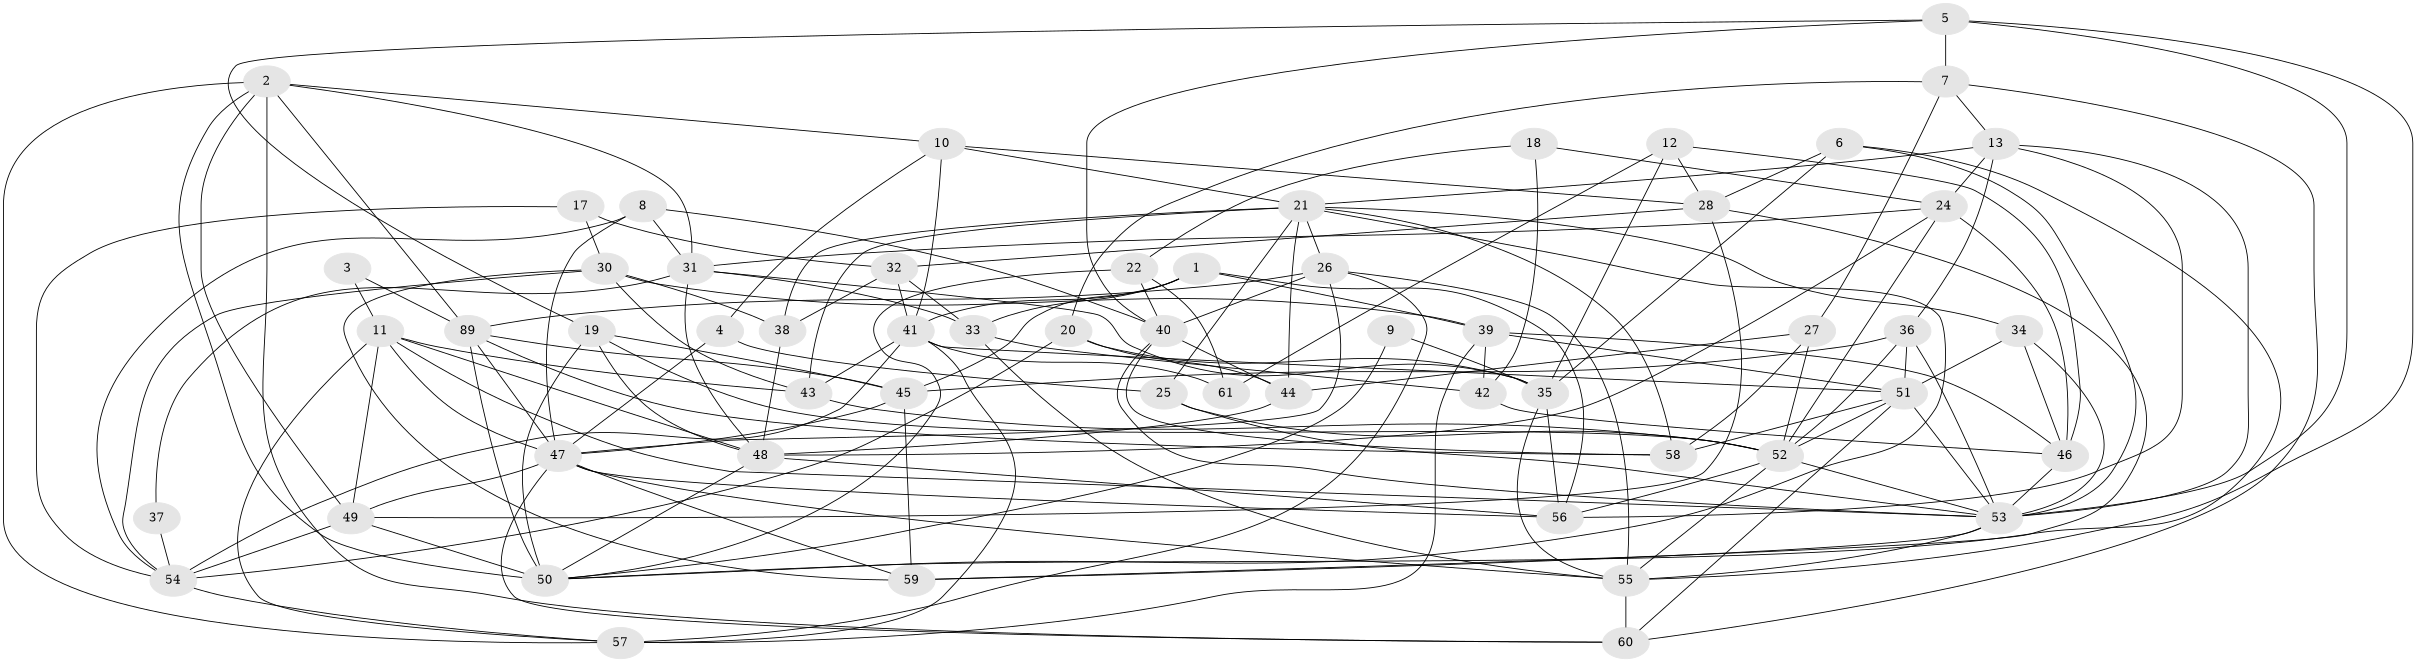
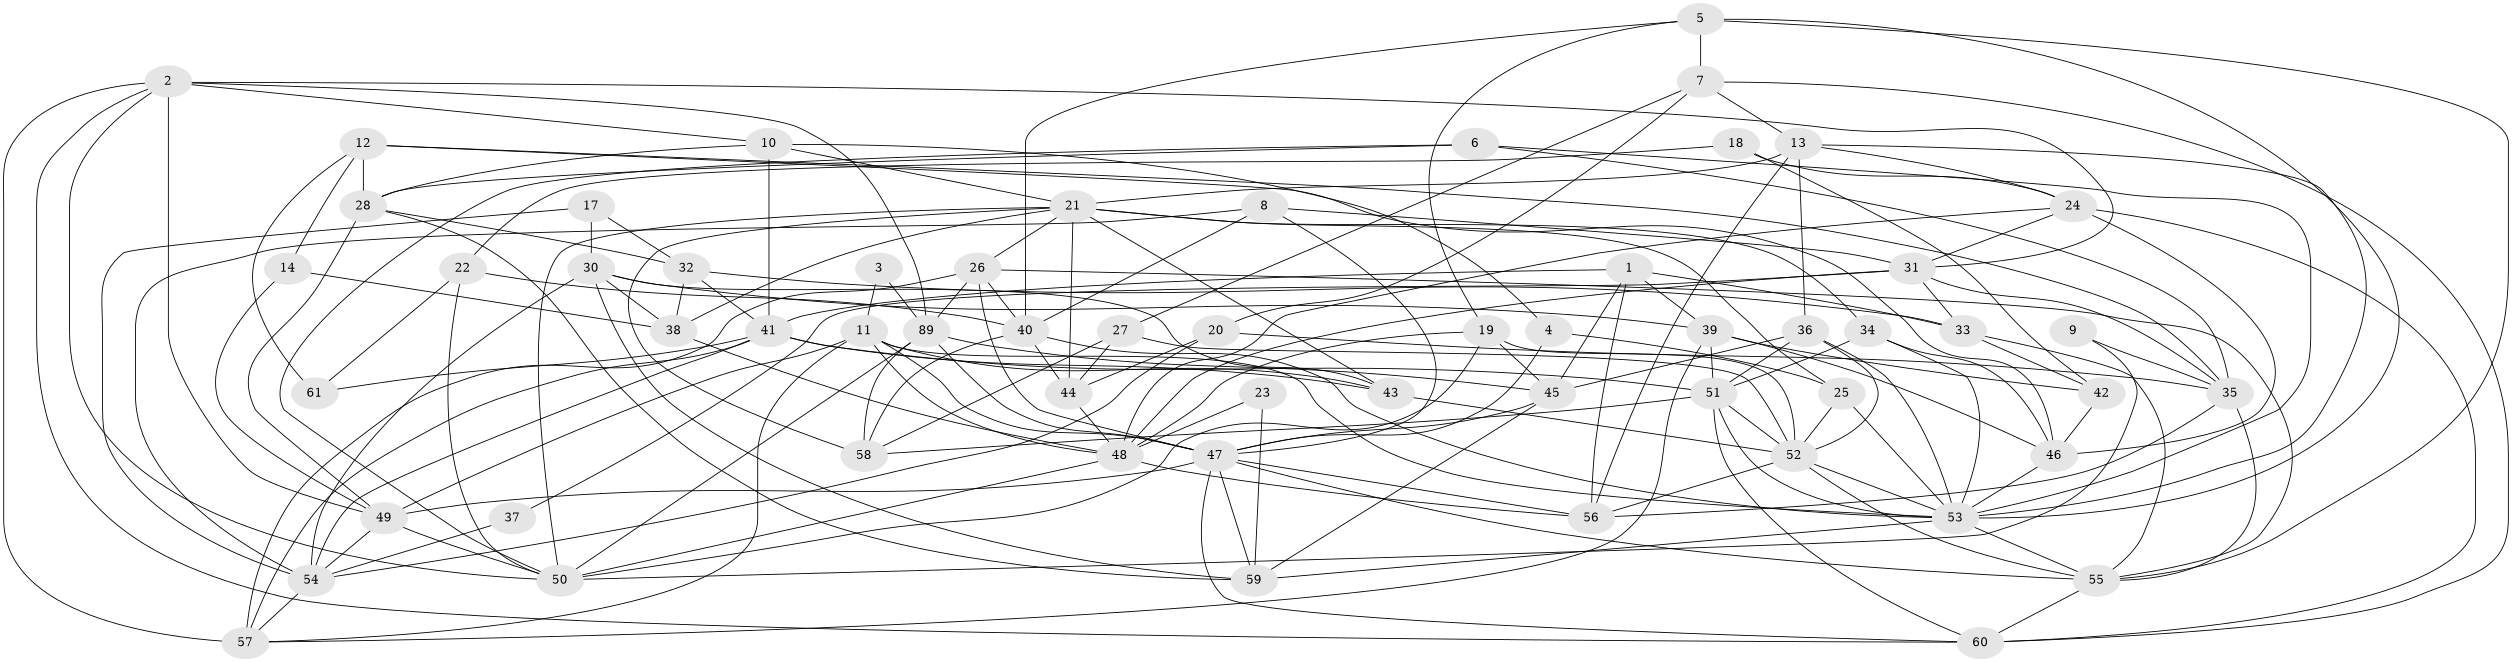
none -> (288, 269)
(1862, 331) -> (2475, 496)
none -> (1263, 393)
